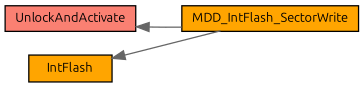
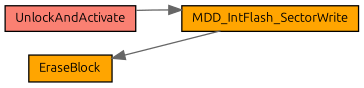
(165, 27) -> (152, 10)
(70, 69) -> (70, 69)
